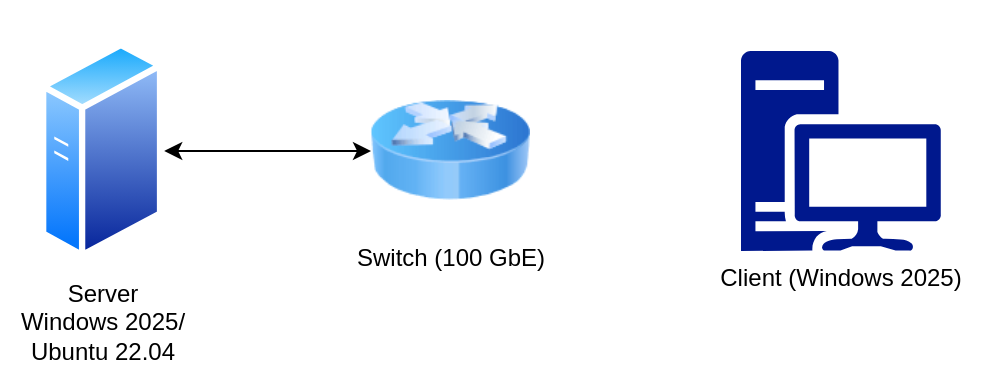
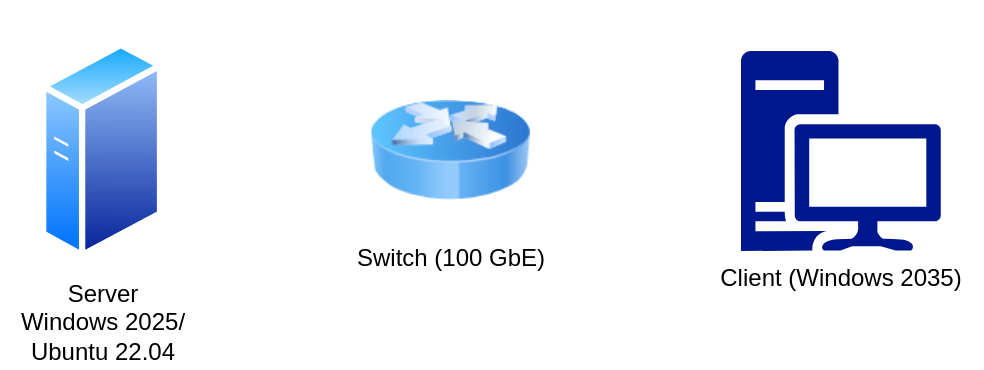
(267, 151) -> none
(842, 279) -> (842, 279)
